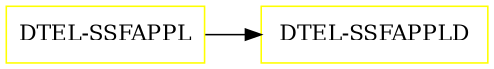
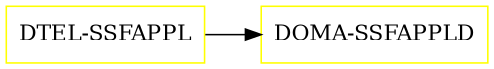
(375, 35) -> (375, 35)
